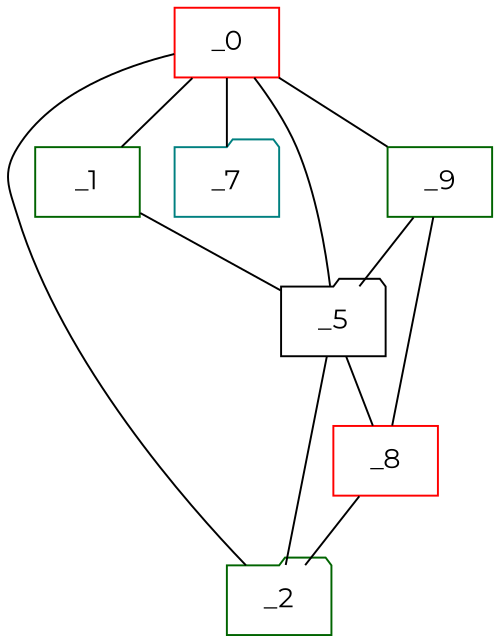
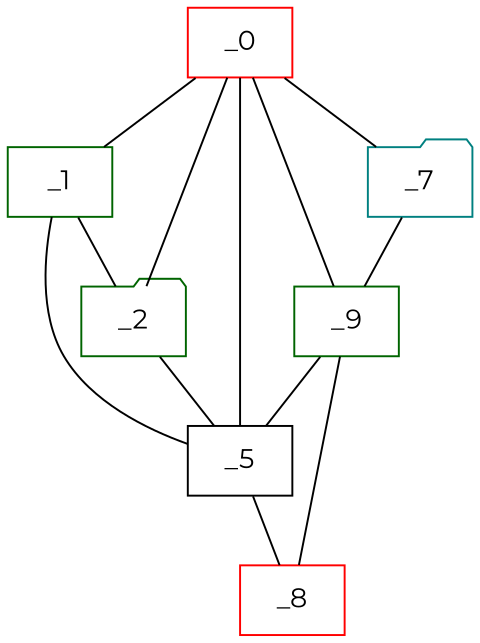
none -> (383, 252)
(333, 321) -> (240, 461)
(332, 531) -> (97, 252)
